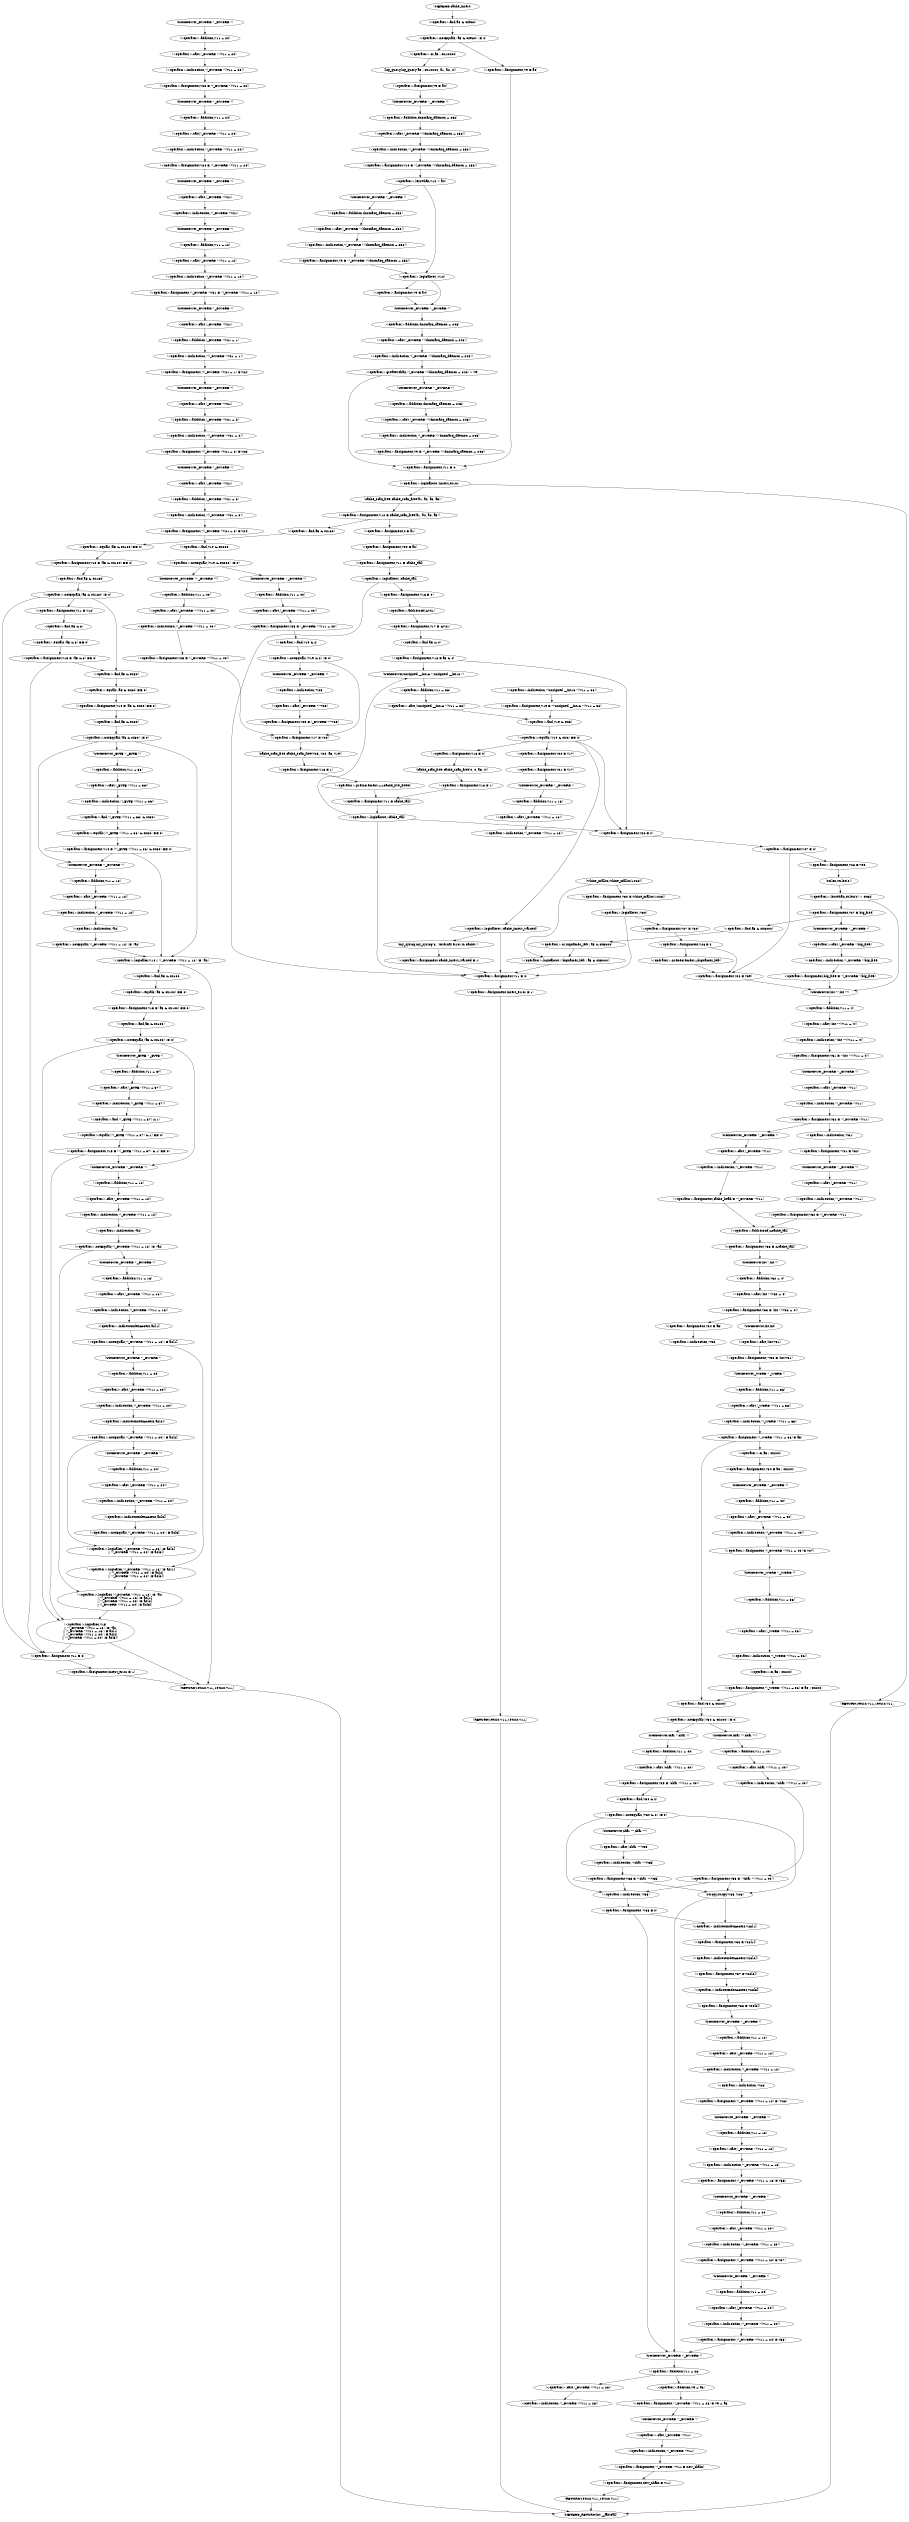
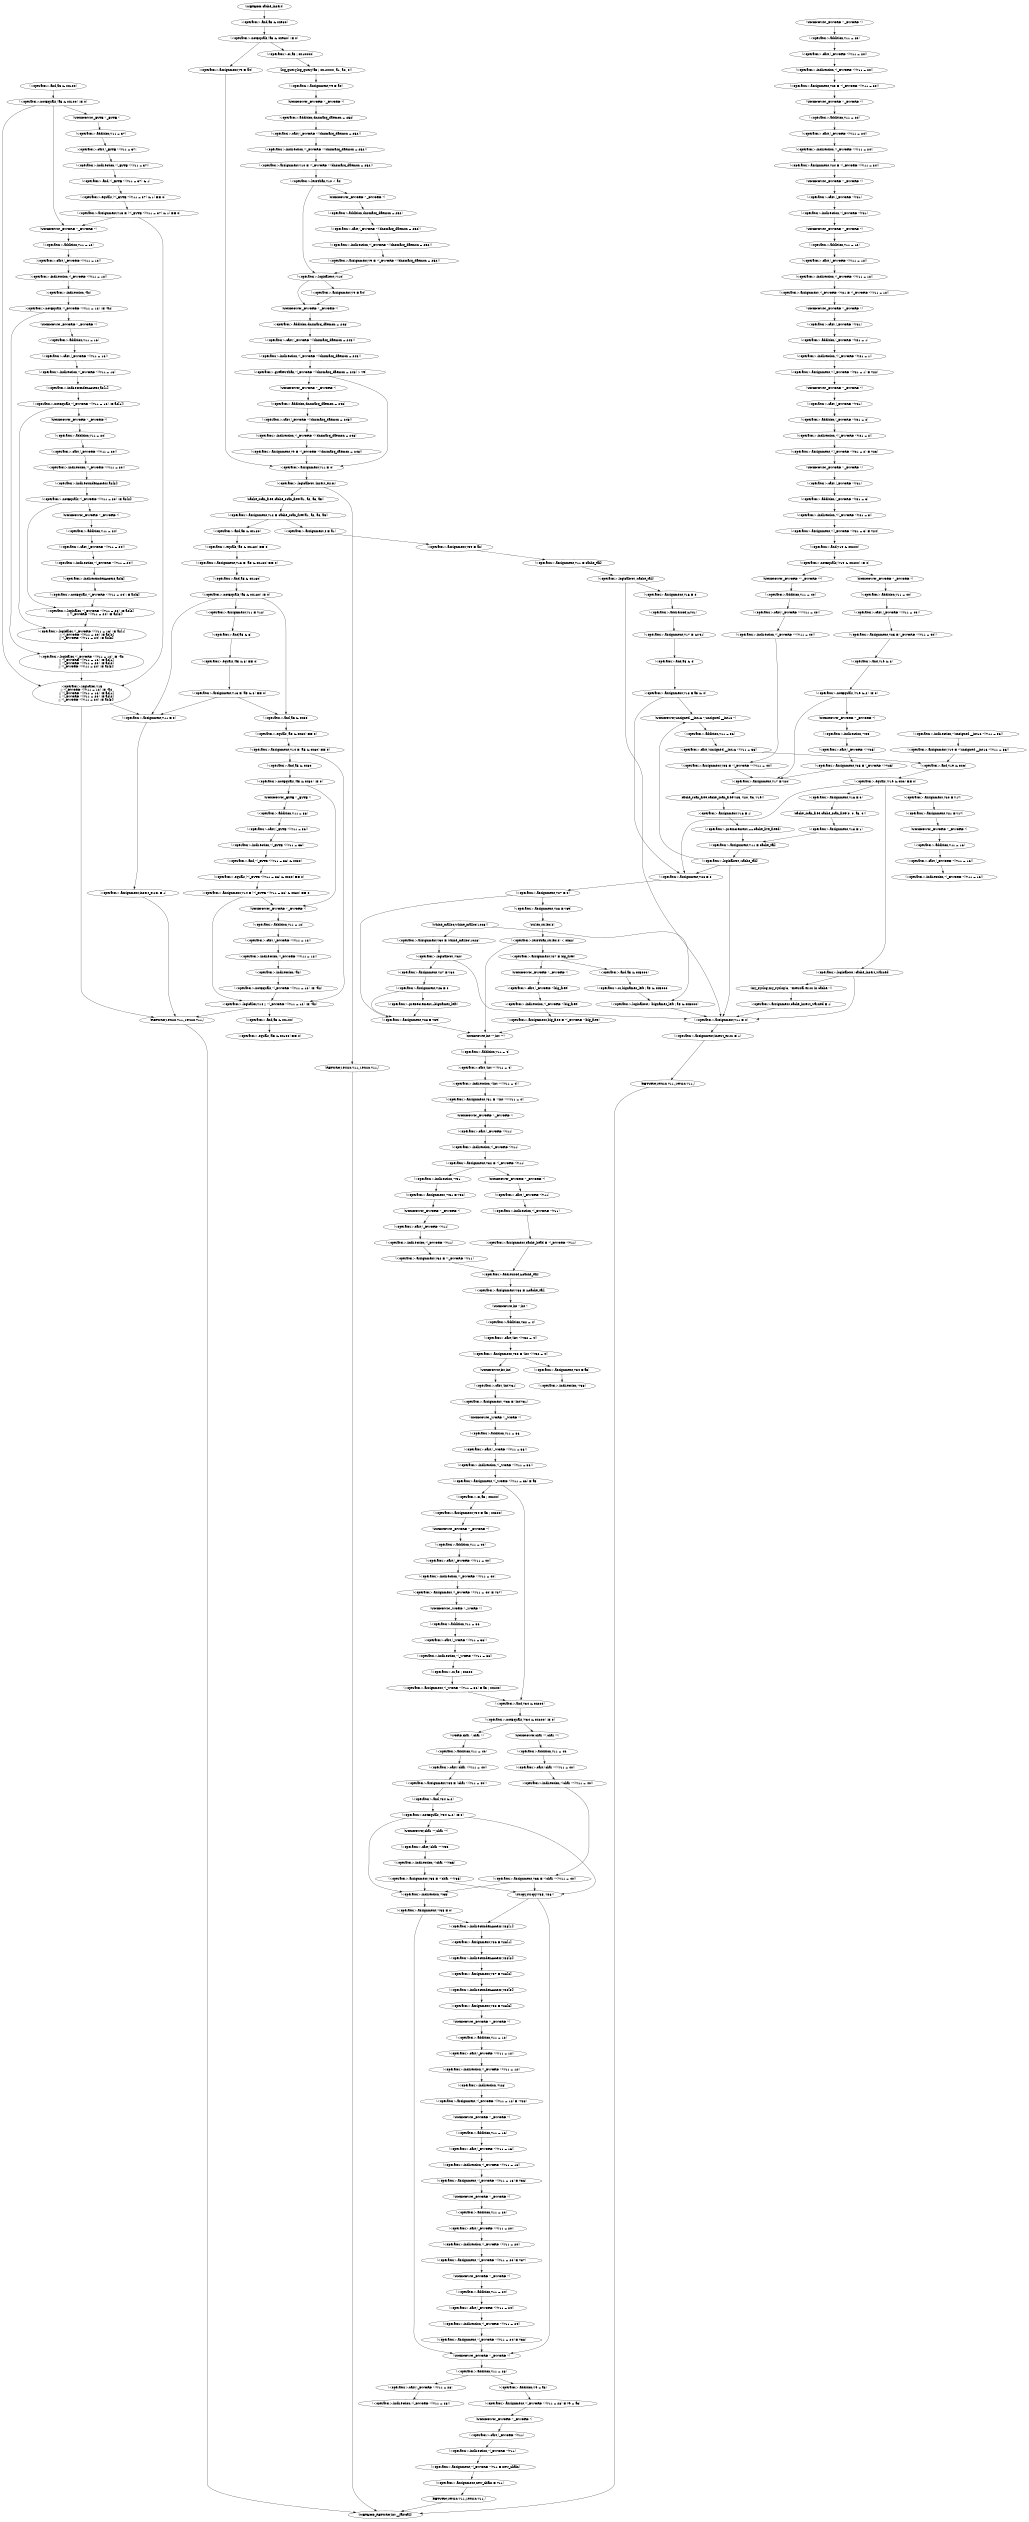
(197, 833) -> (344, 879)
(149, 1008) -> none
(668, 1736) -> (467, 1736)
